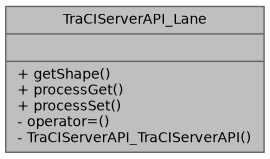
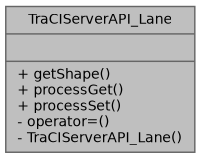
(135, 138) -> (100, 138)
